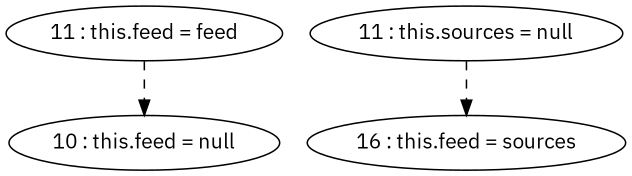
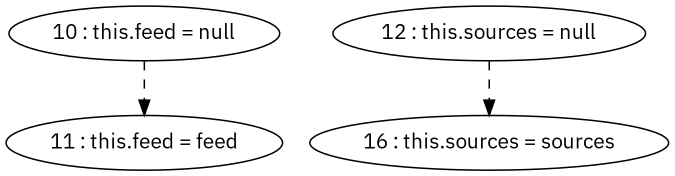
(466, 33) -> (489, 33)
(144, 81) -> (144, 81)
(466, 143) -> (489, 143)
